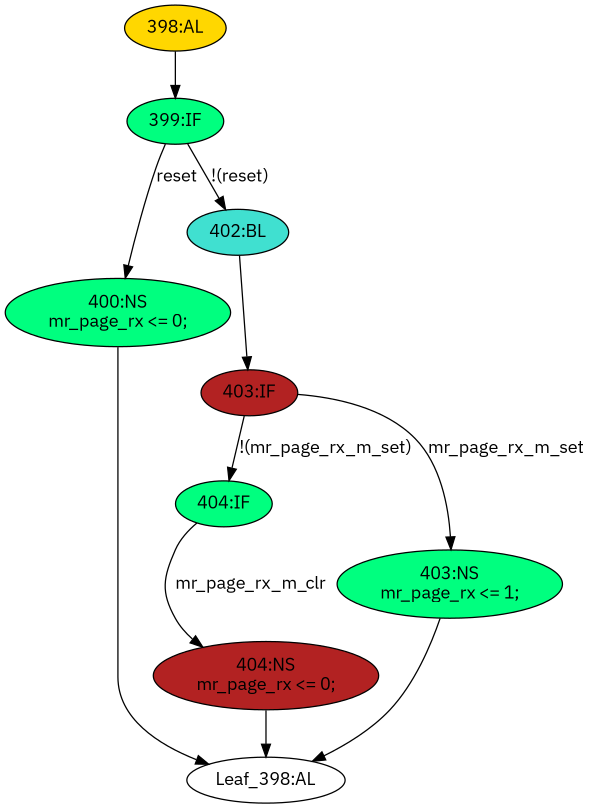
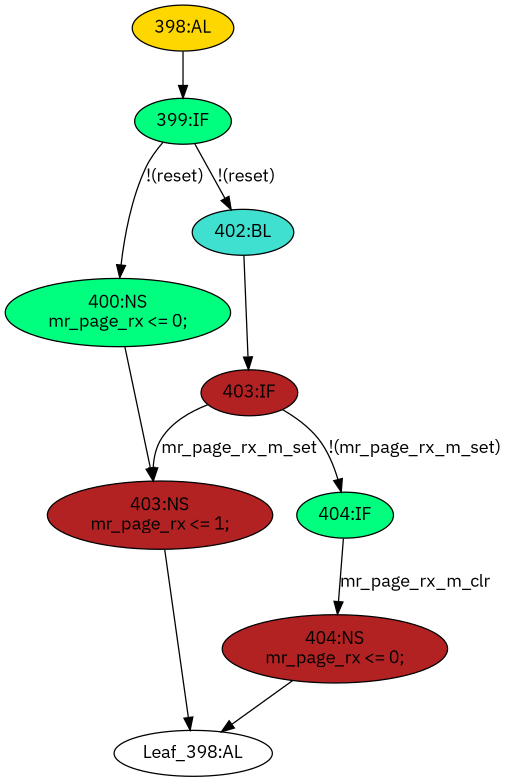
(177, 177) -> (175, 177)
(118, 573) -> (138, 407)
(450, 584) -> (160, 515)
